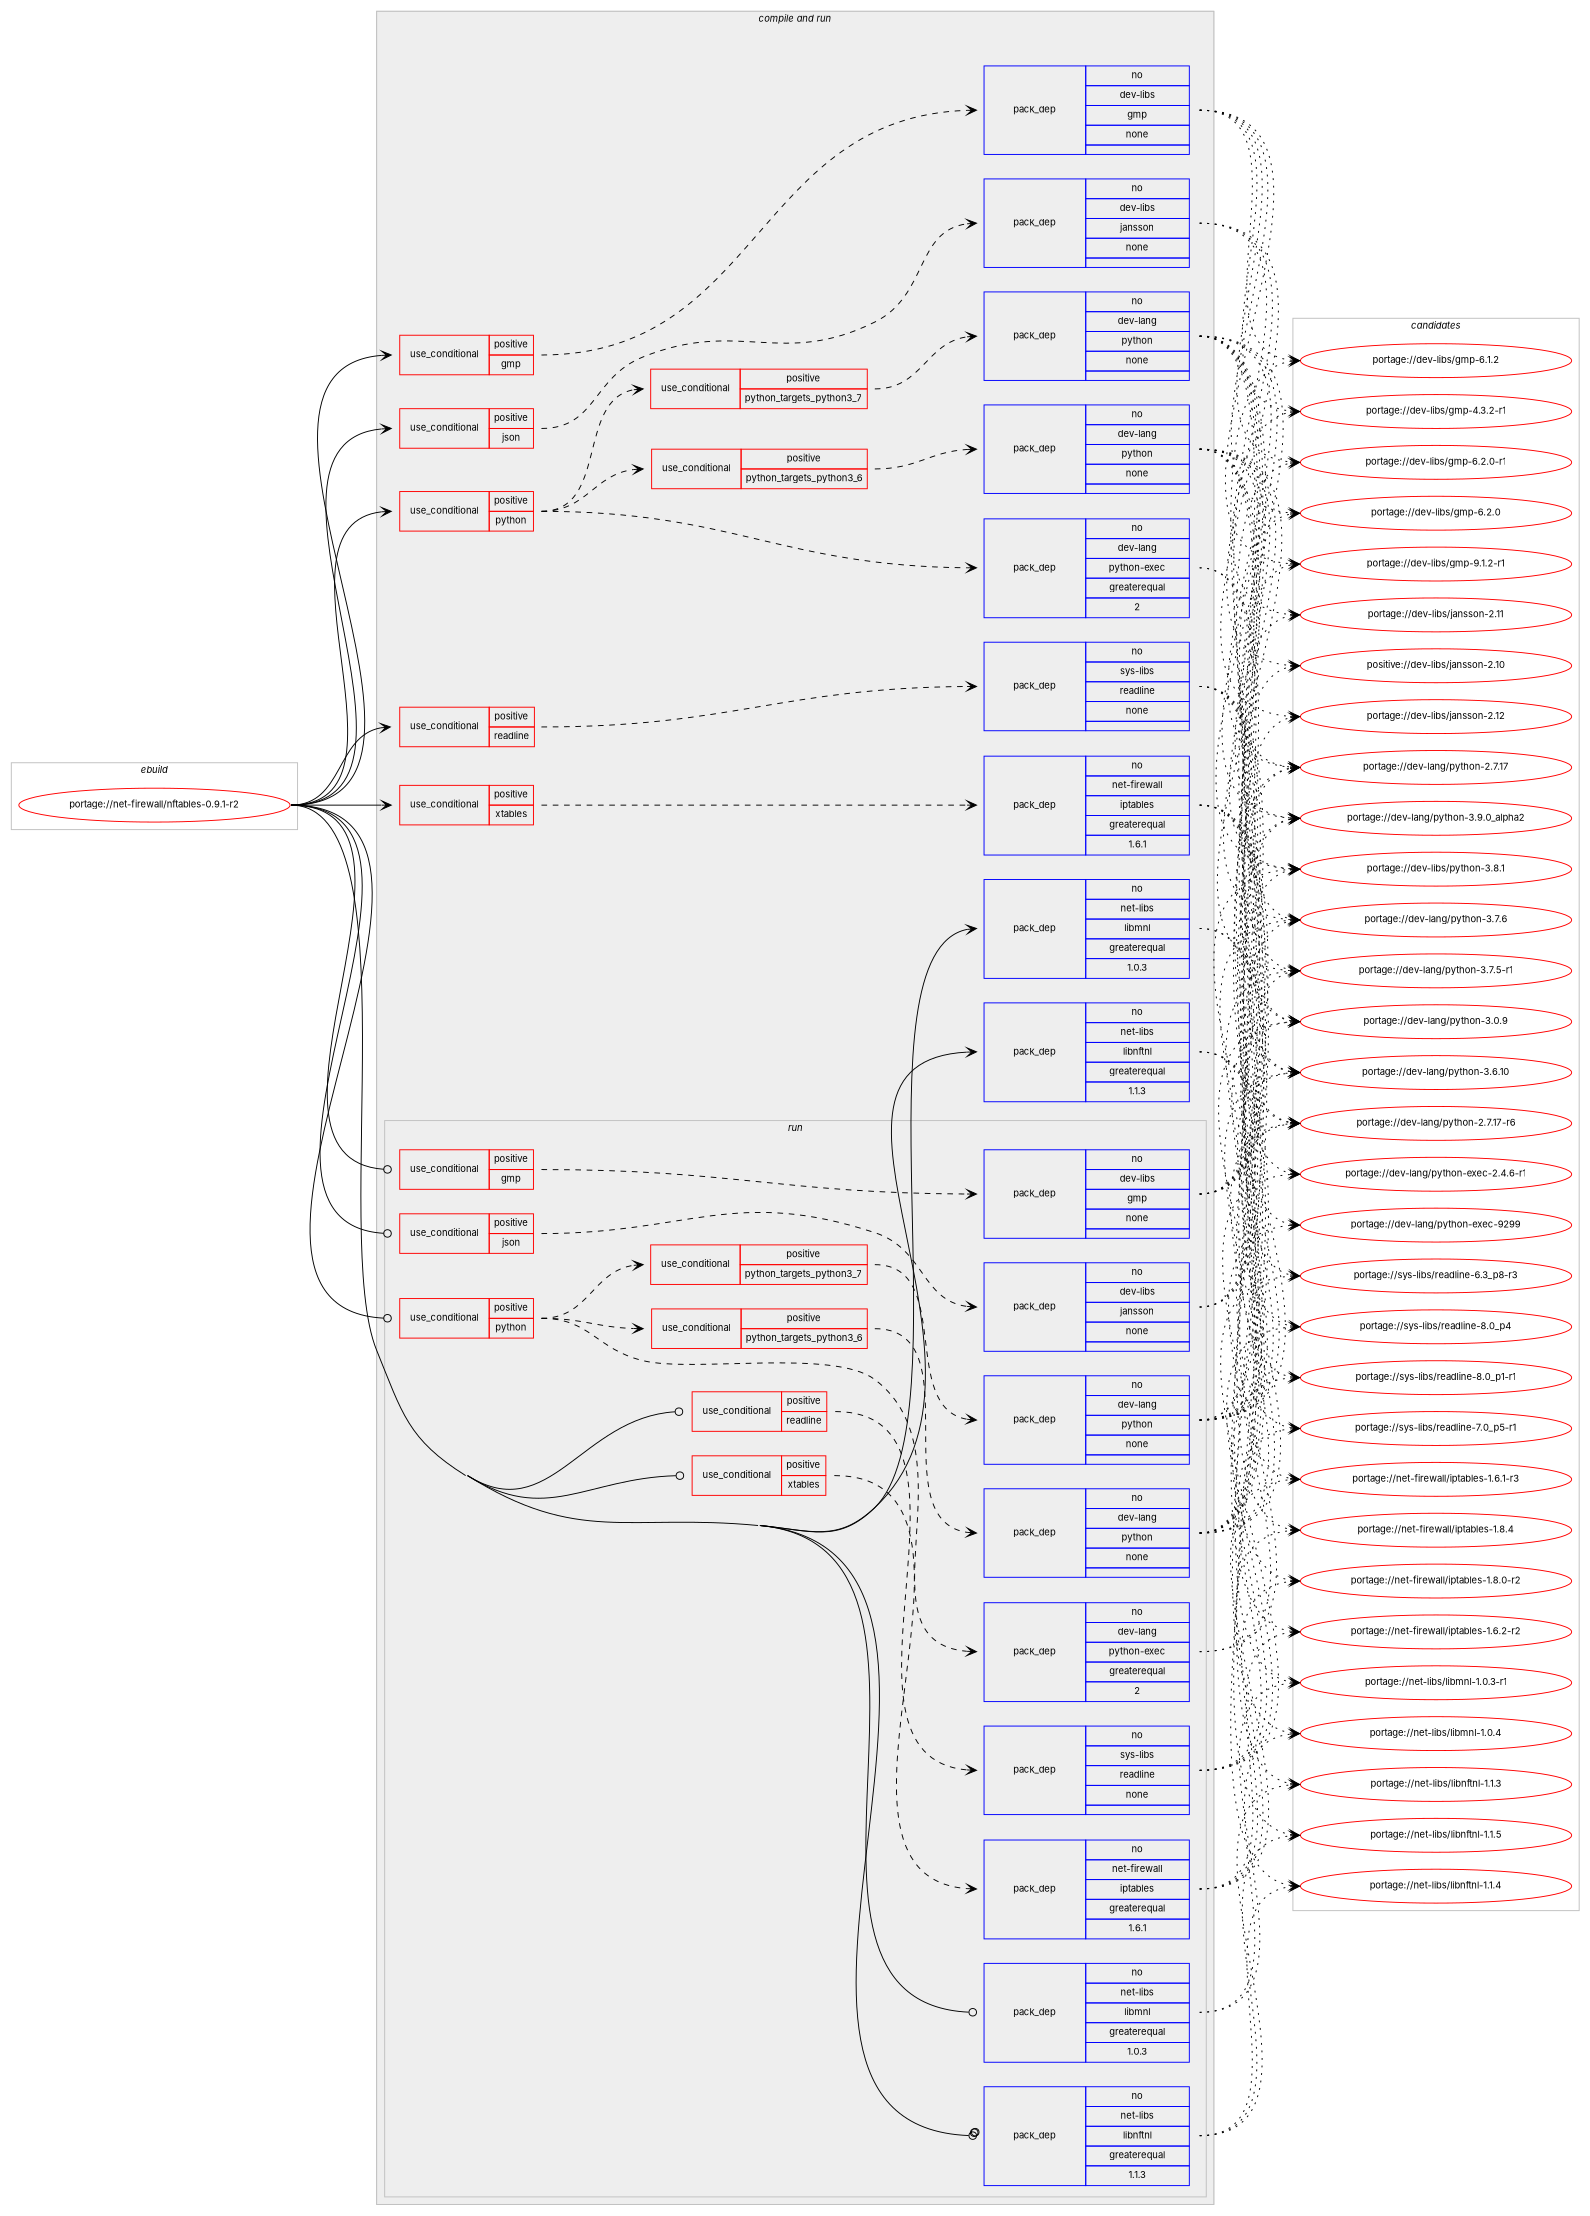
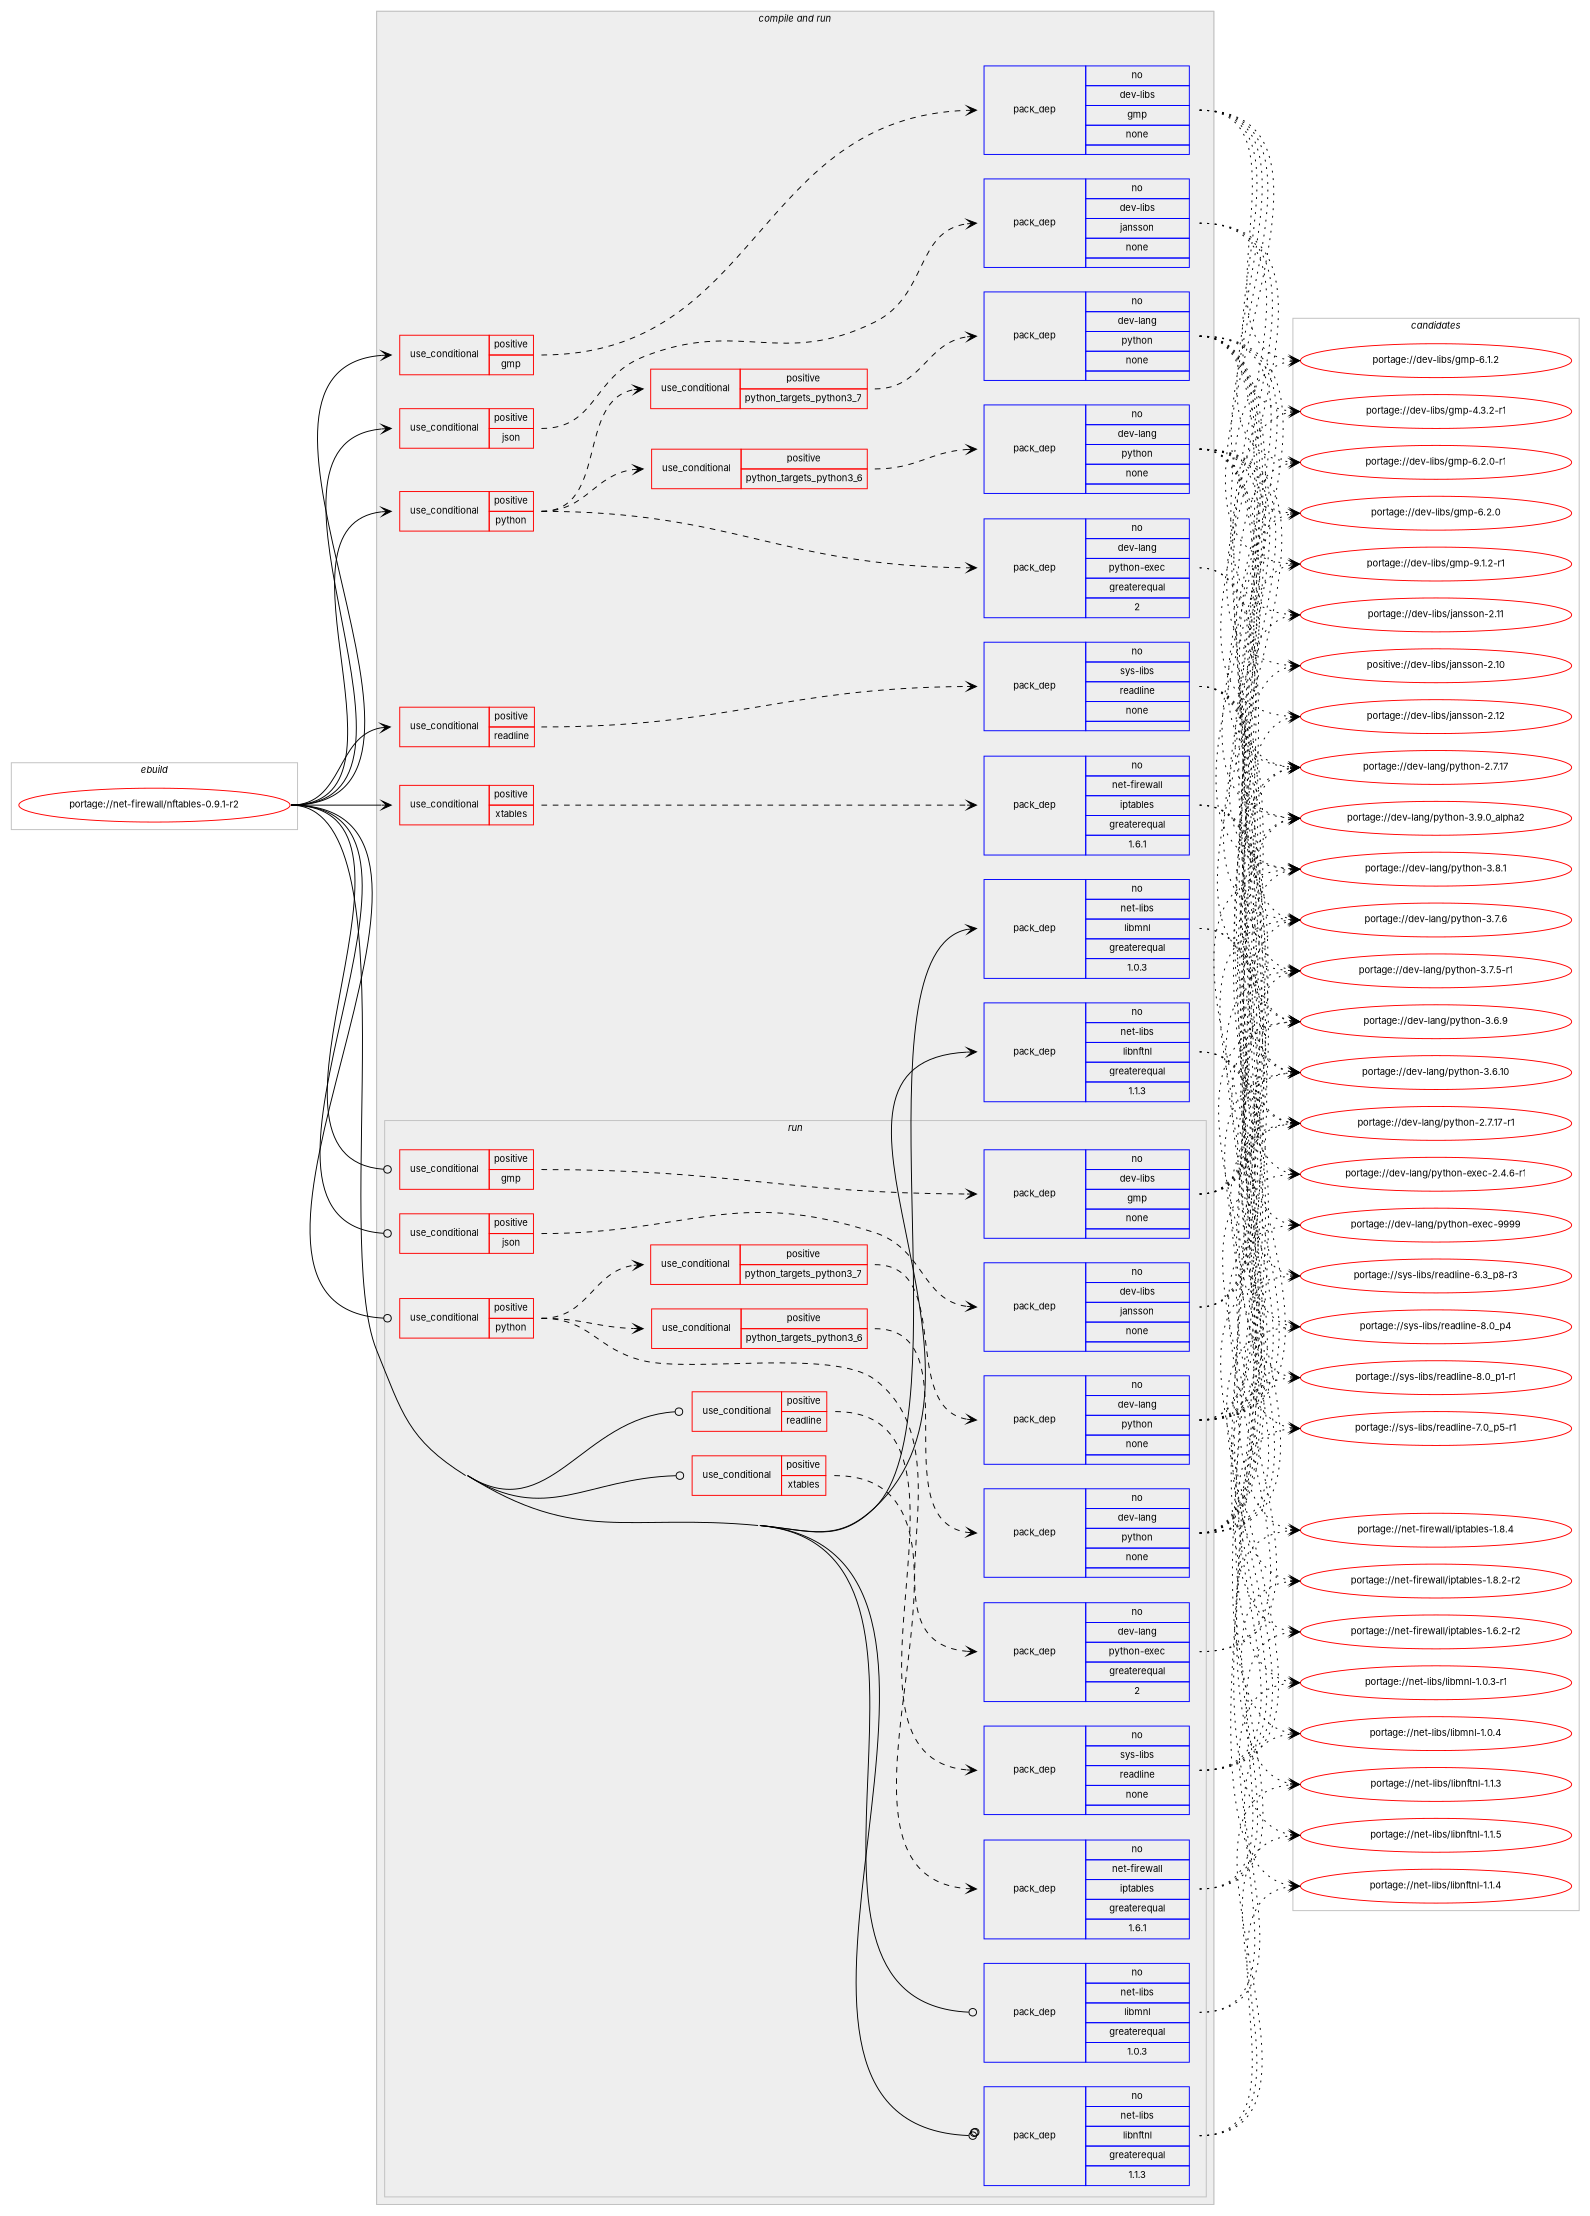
(1436, 869) -> (1436, 869)
(1436, 1022) -> (1436, 1022)
(1436, 1123) -> (1436, 1123)
(1436, 1225) -> (1436, 1225)
(1436, 1479) -> none
(1436, 1581) -> (1436, 1581)
